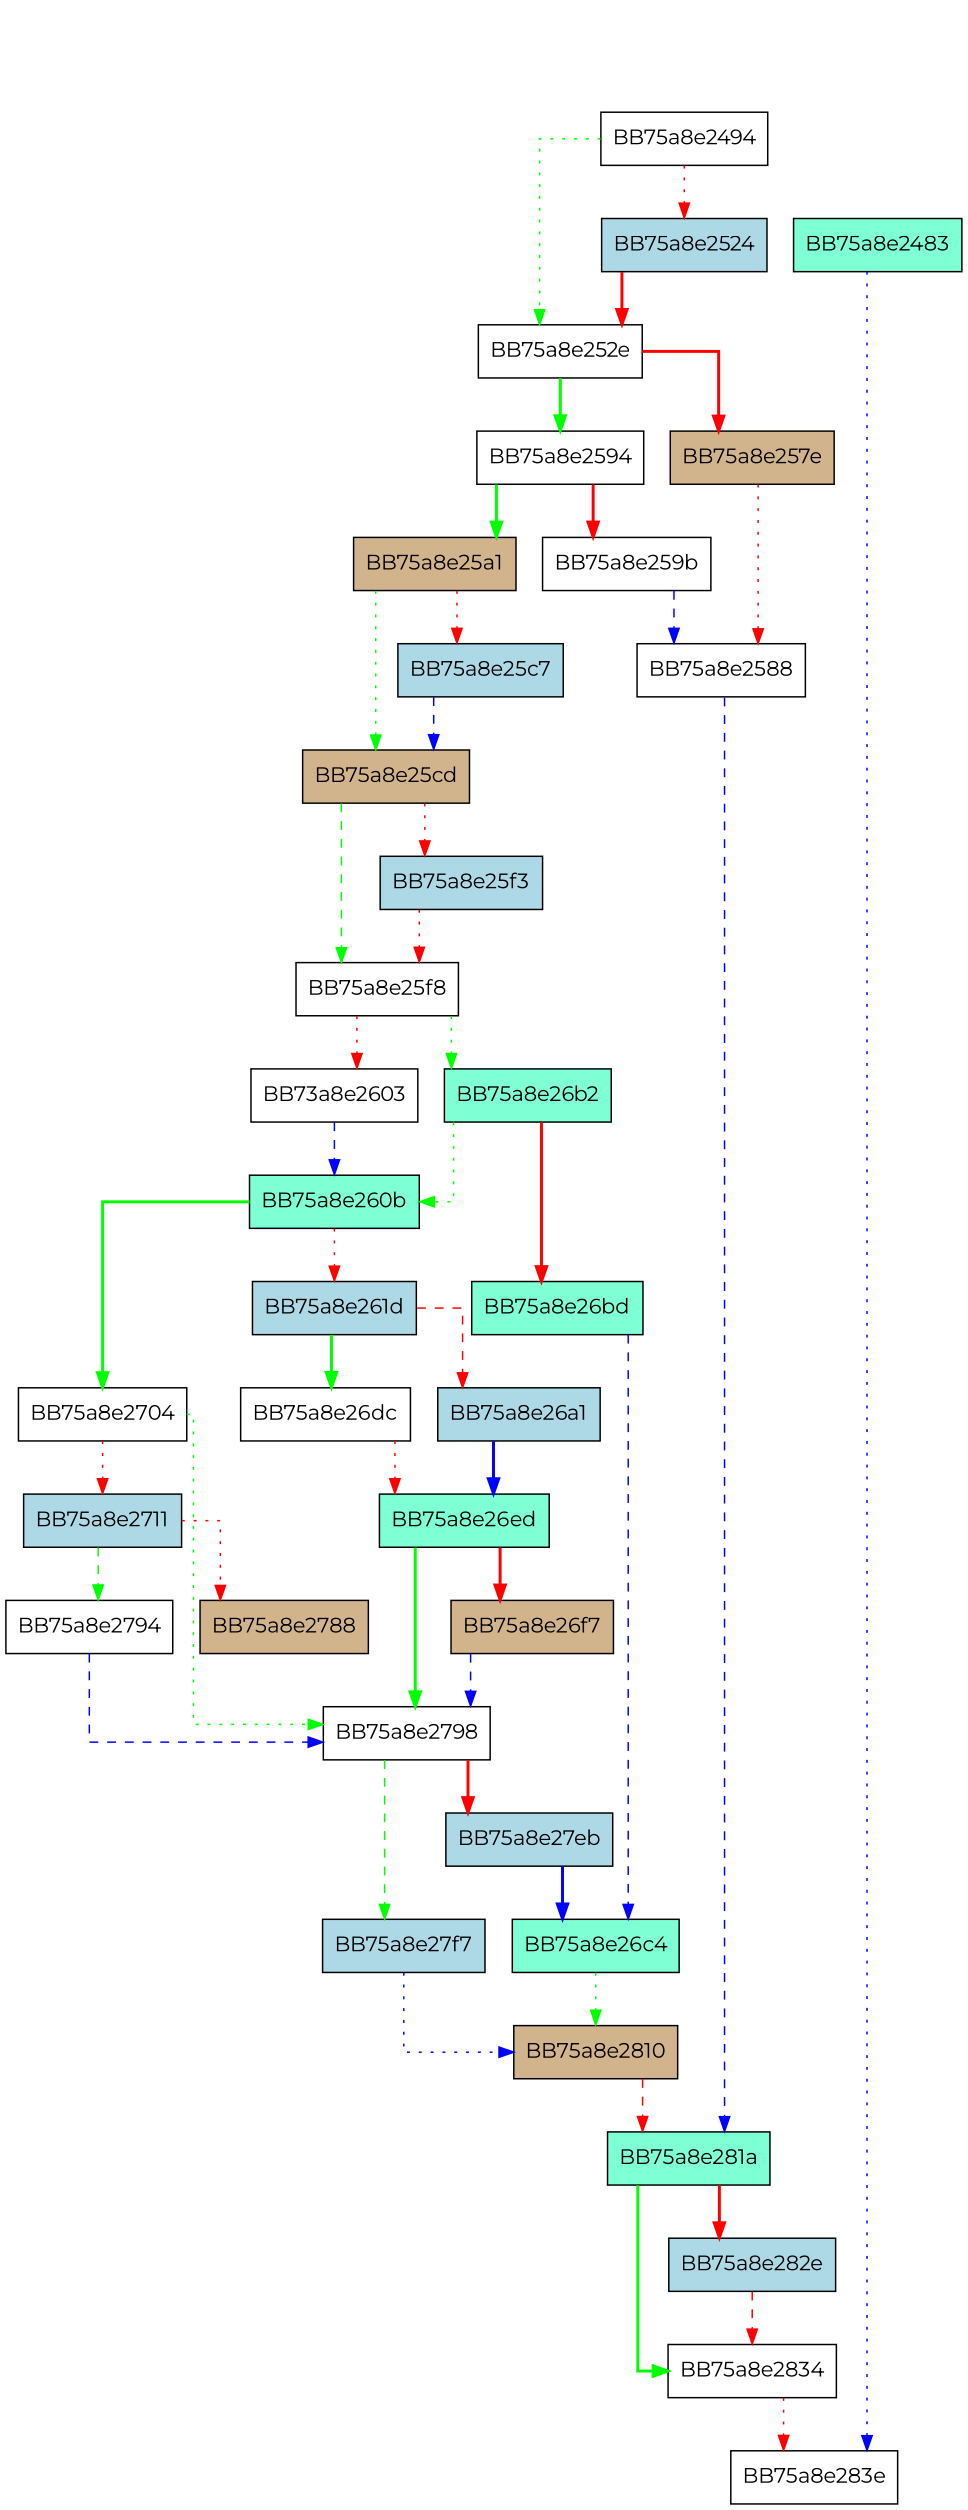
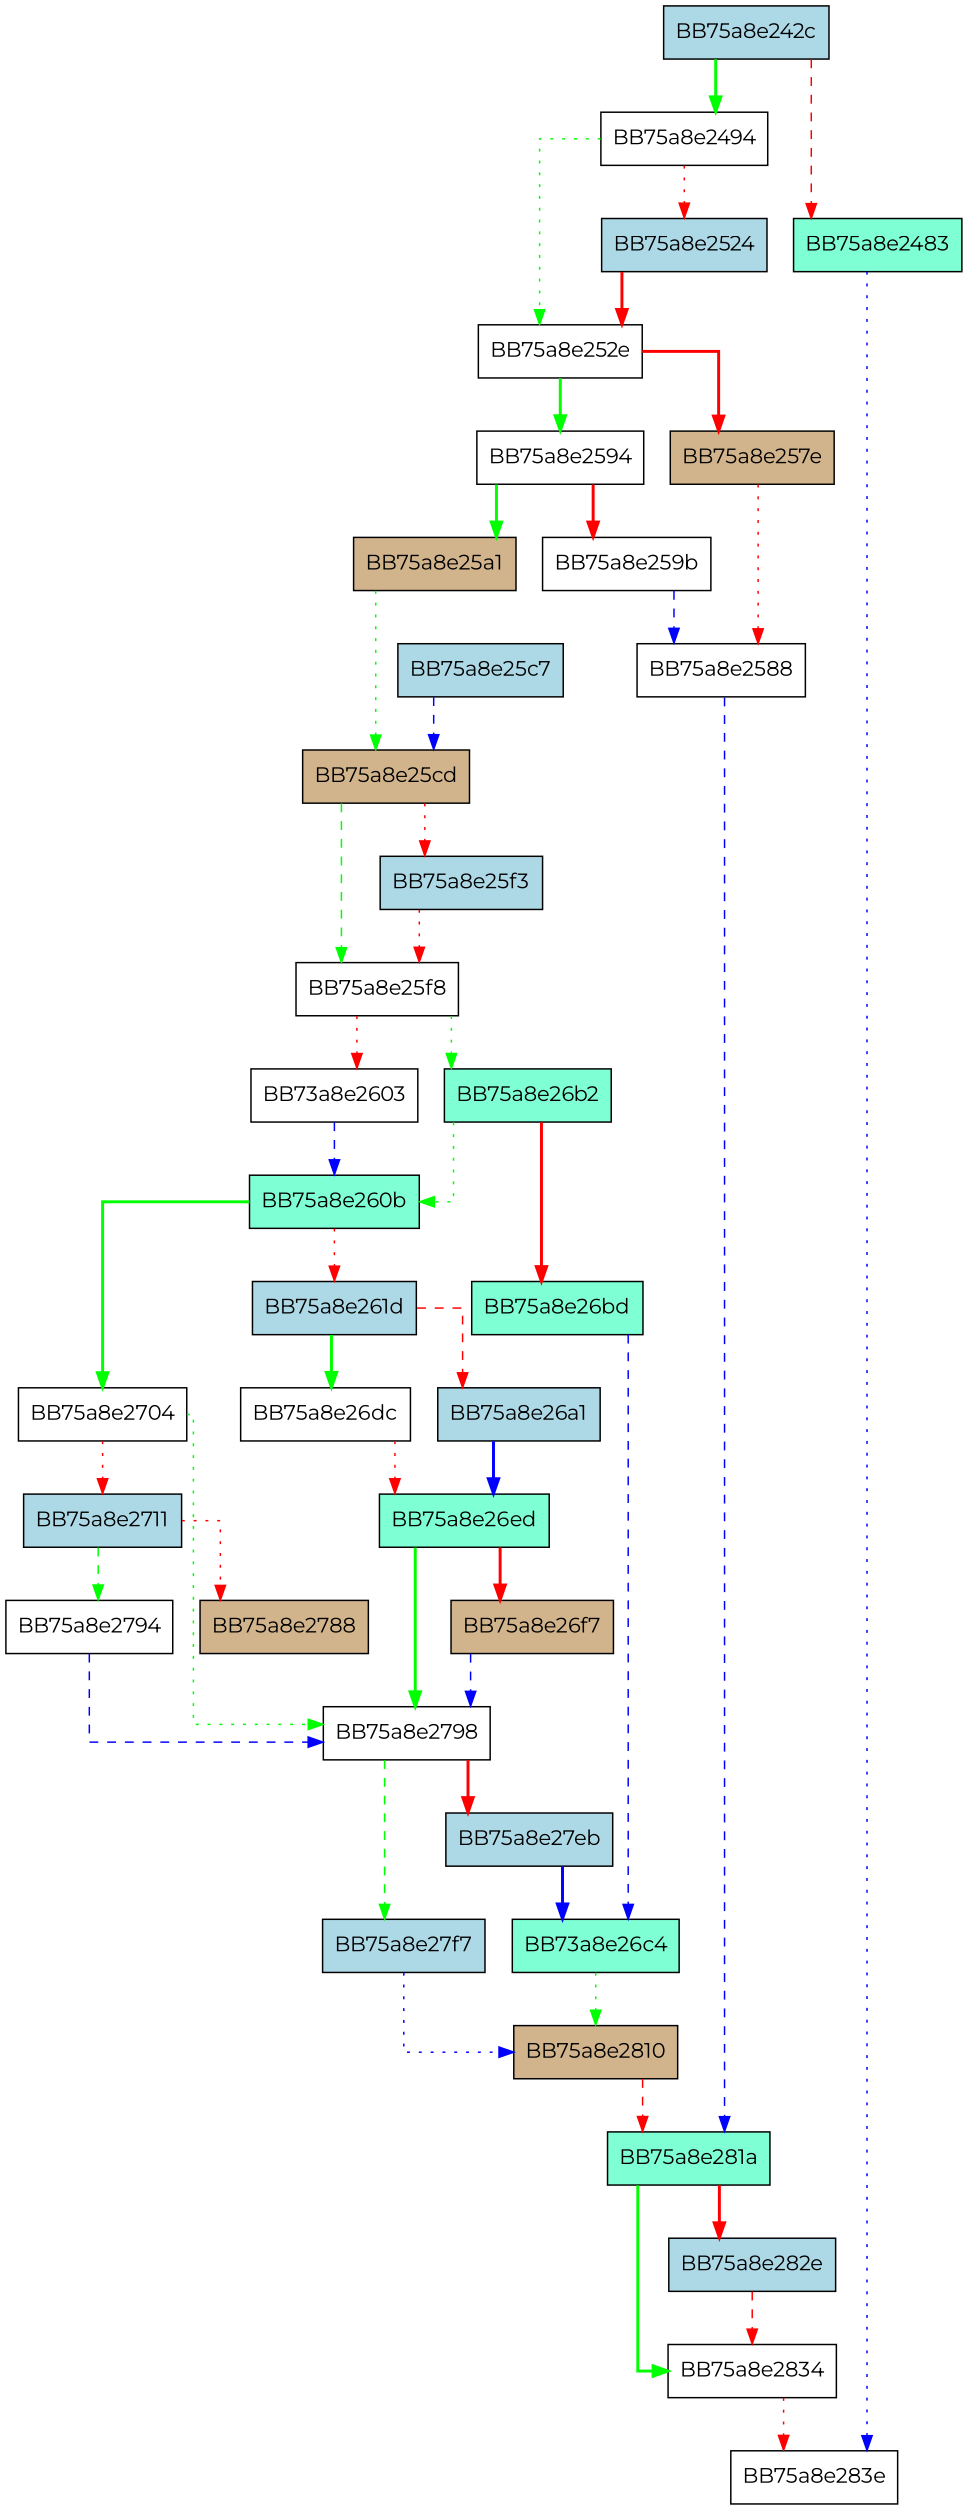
none -> (746, 32)
(457, 610) -> none
(596, 1946) -> (596, 1946)
